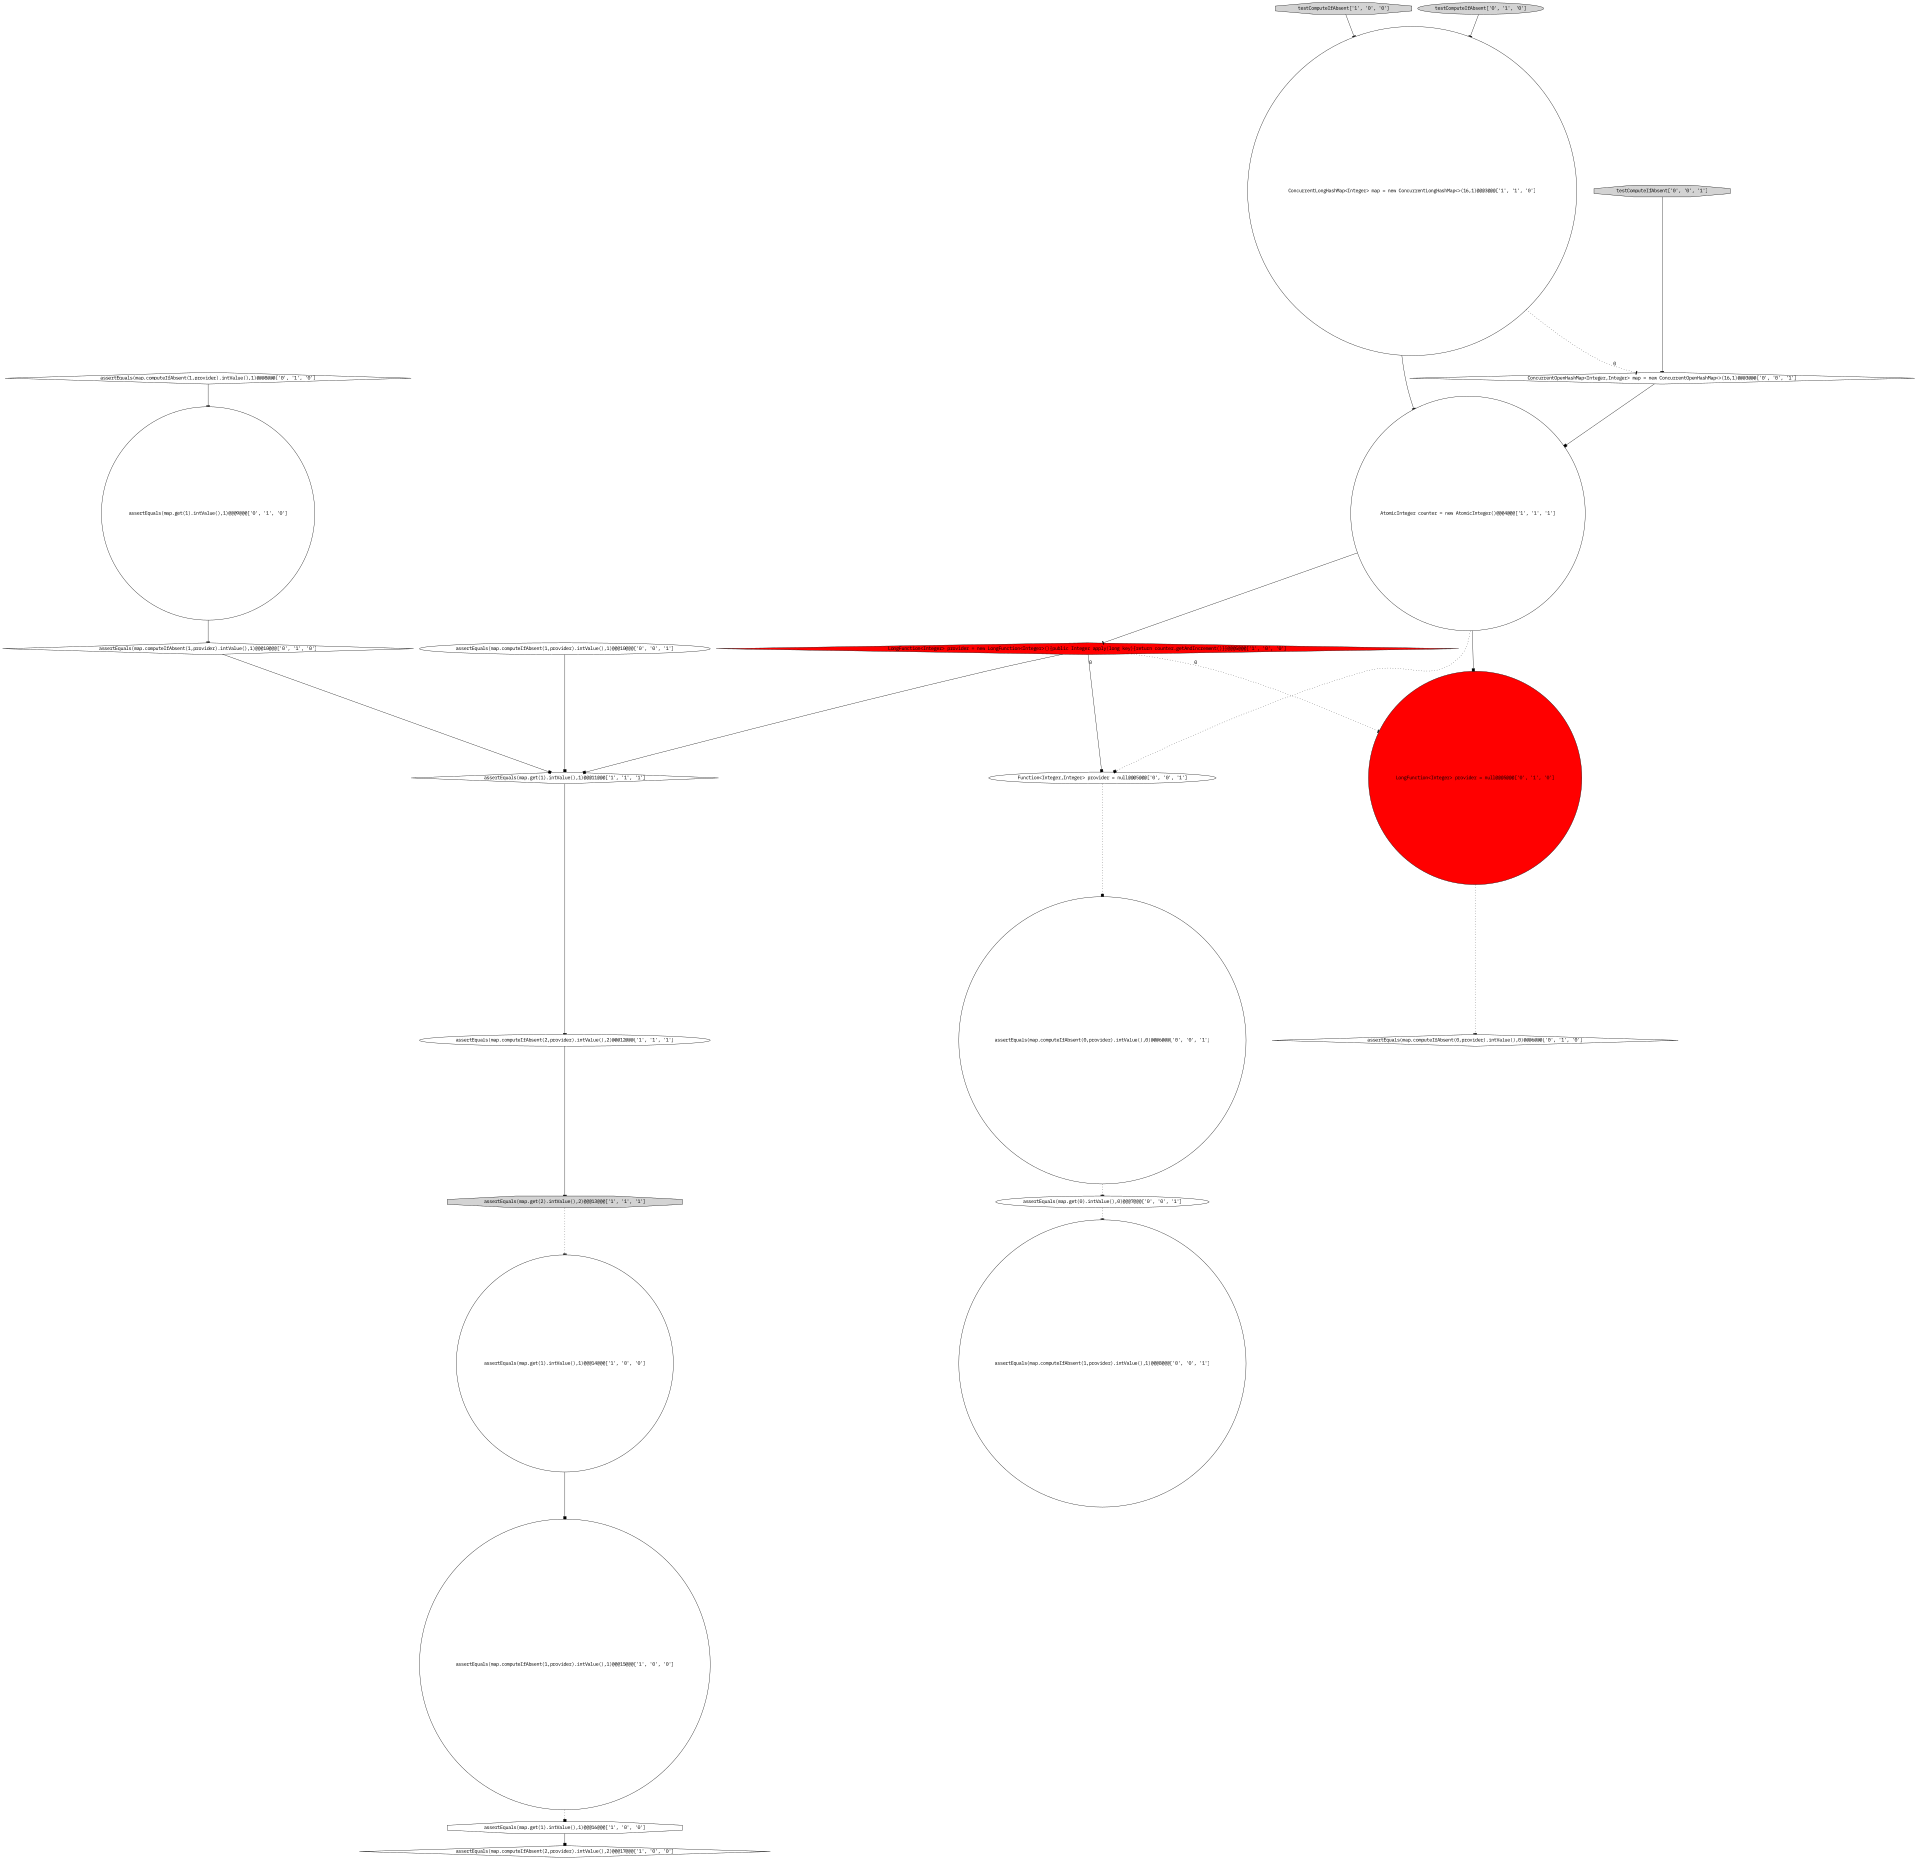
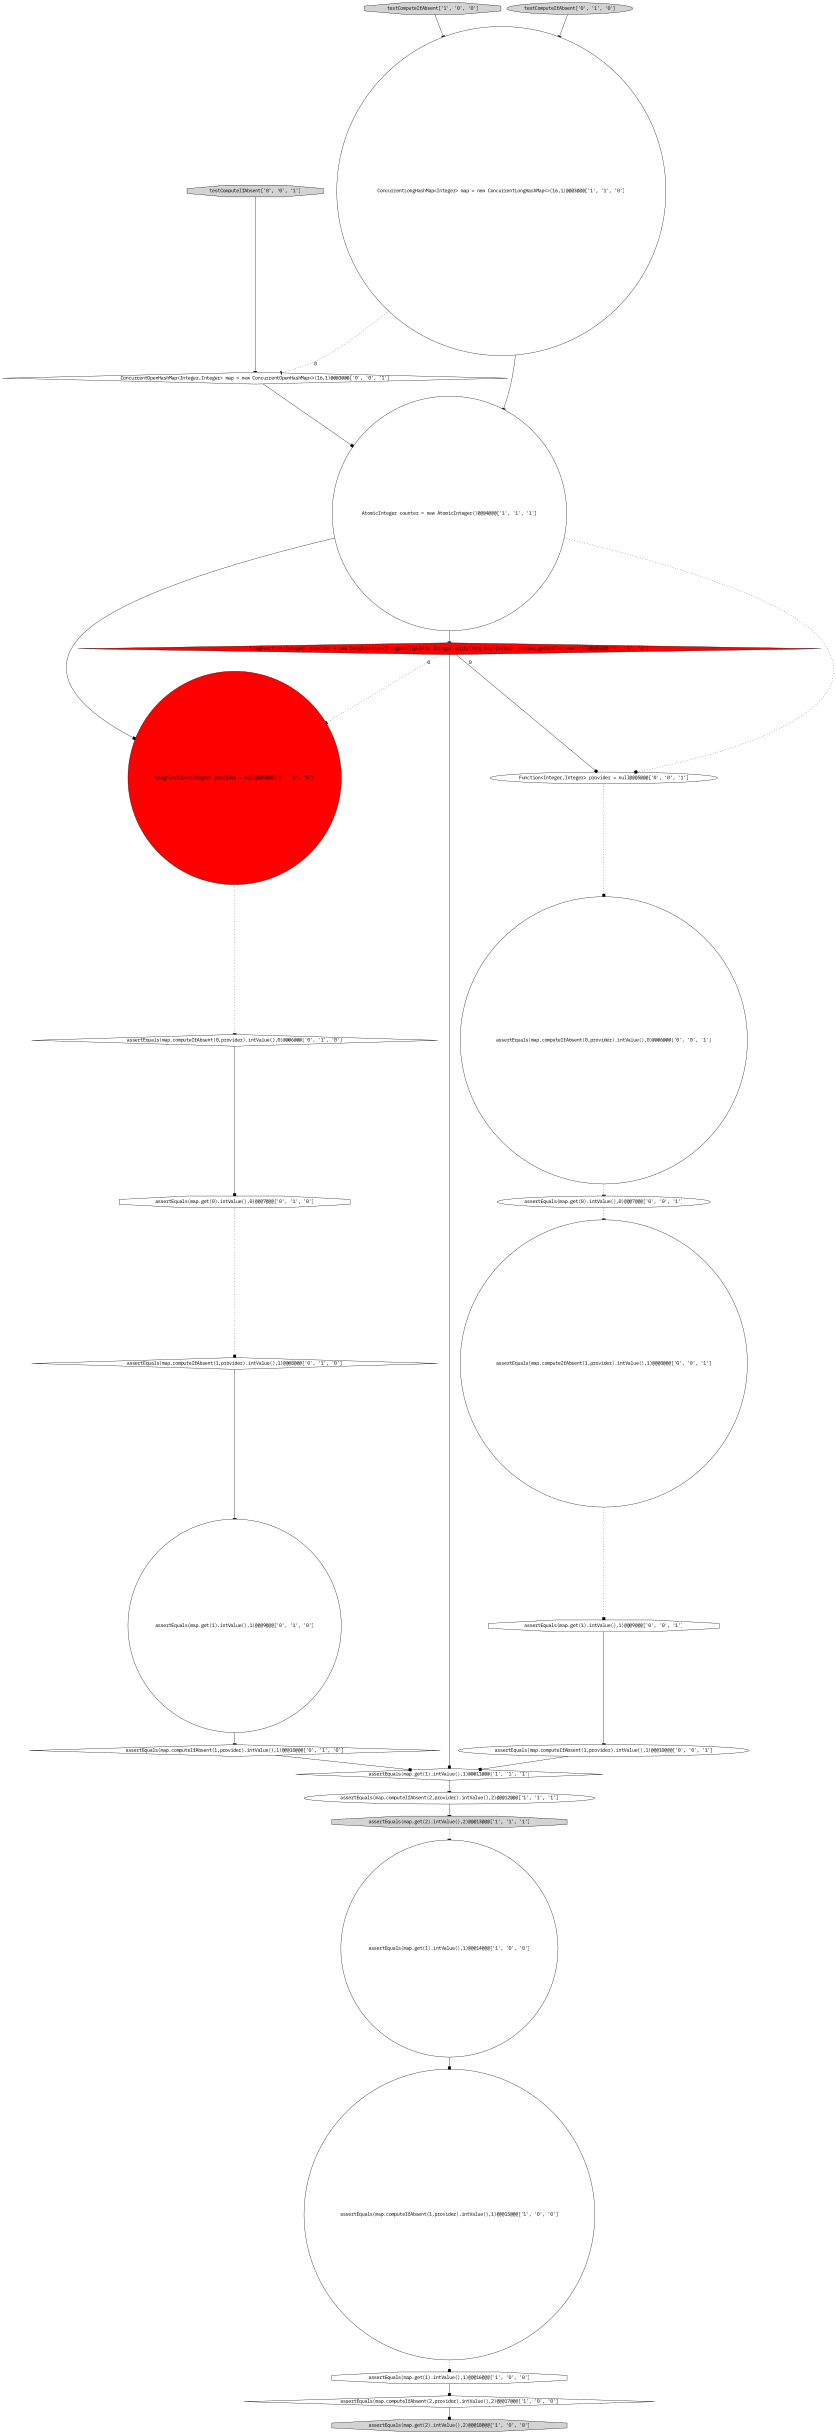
none -> (235, 1202)
none -> (604, 1626)
none -> (449, 2425)
